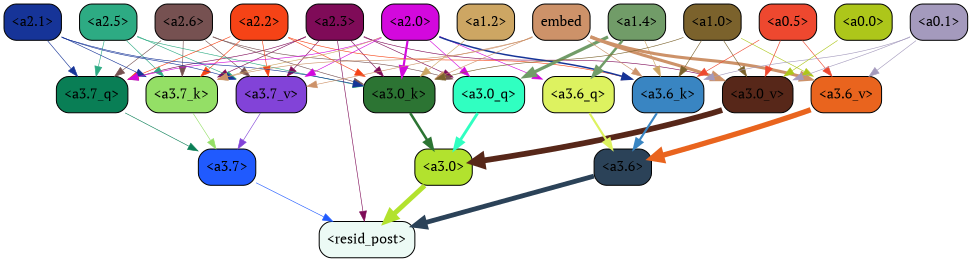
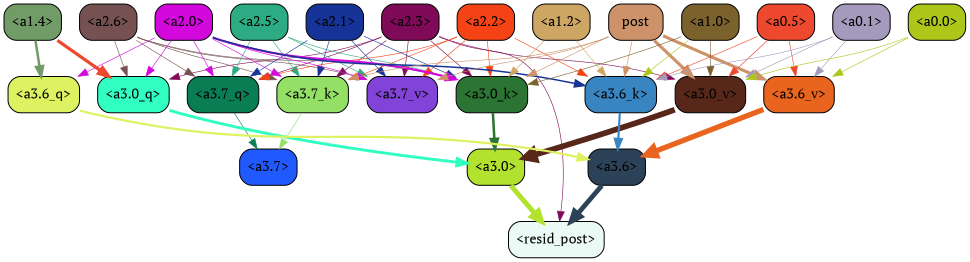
(561, 22) -> (636, 22)
(694, 52) -> (665, 59)
(768, 52) -> (875, 55)
(575, 53) -> (79, 55)
(651, 54) -> (588, 55)
(305, 58) -> (242, 55)
(252, 127) -> none
(290, 200) -> none
